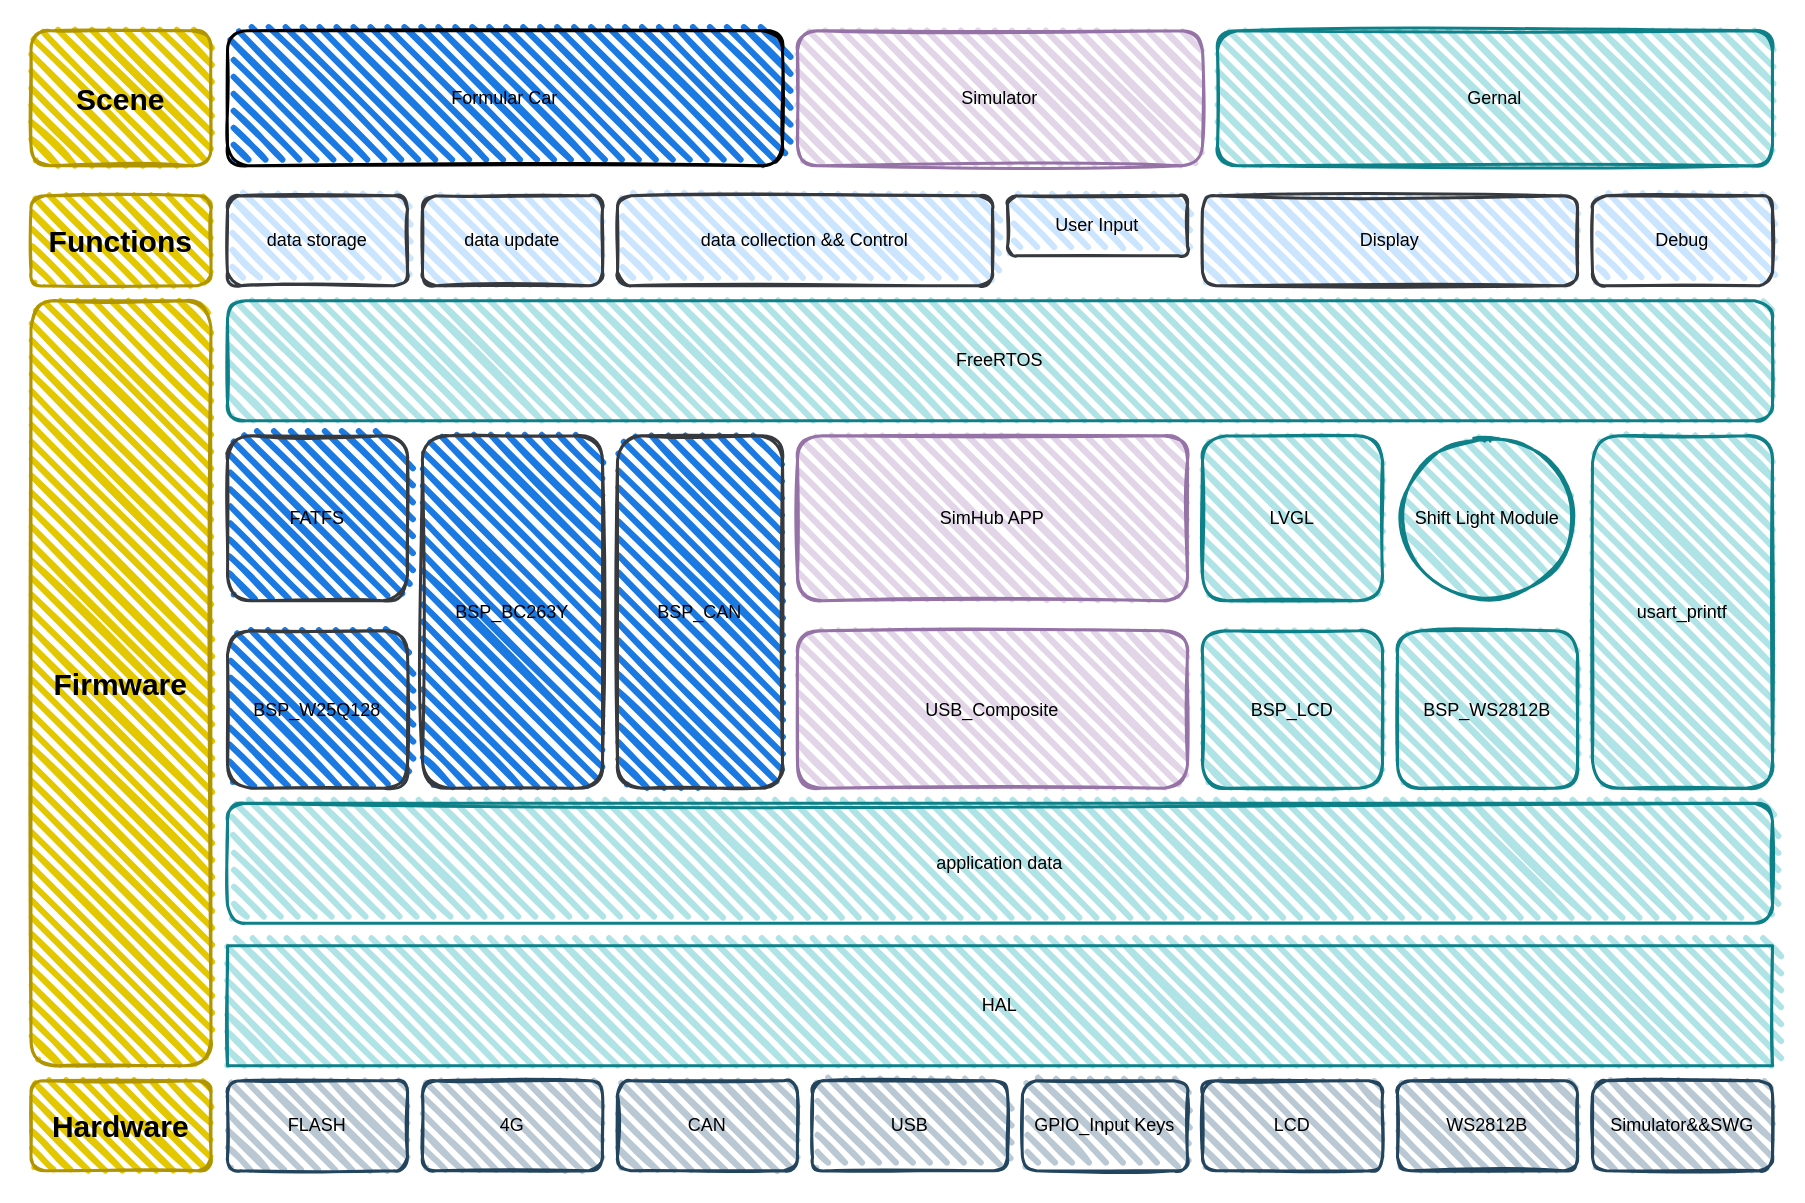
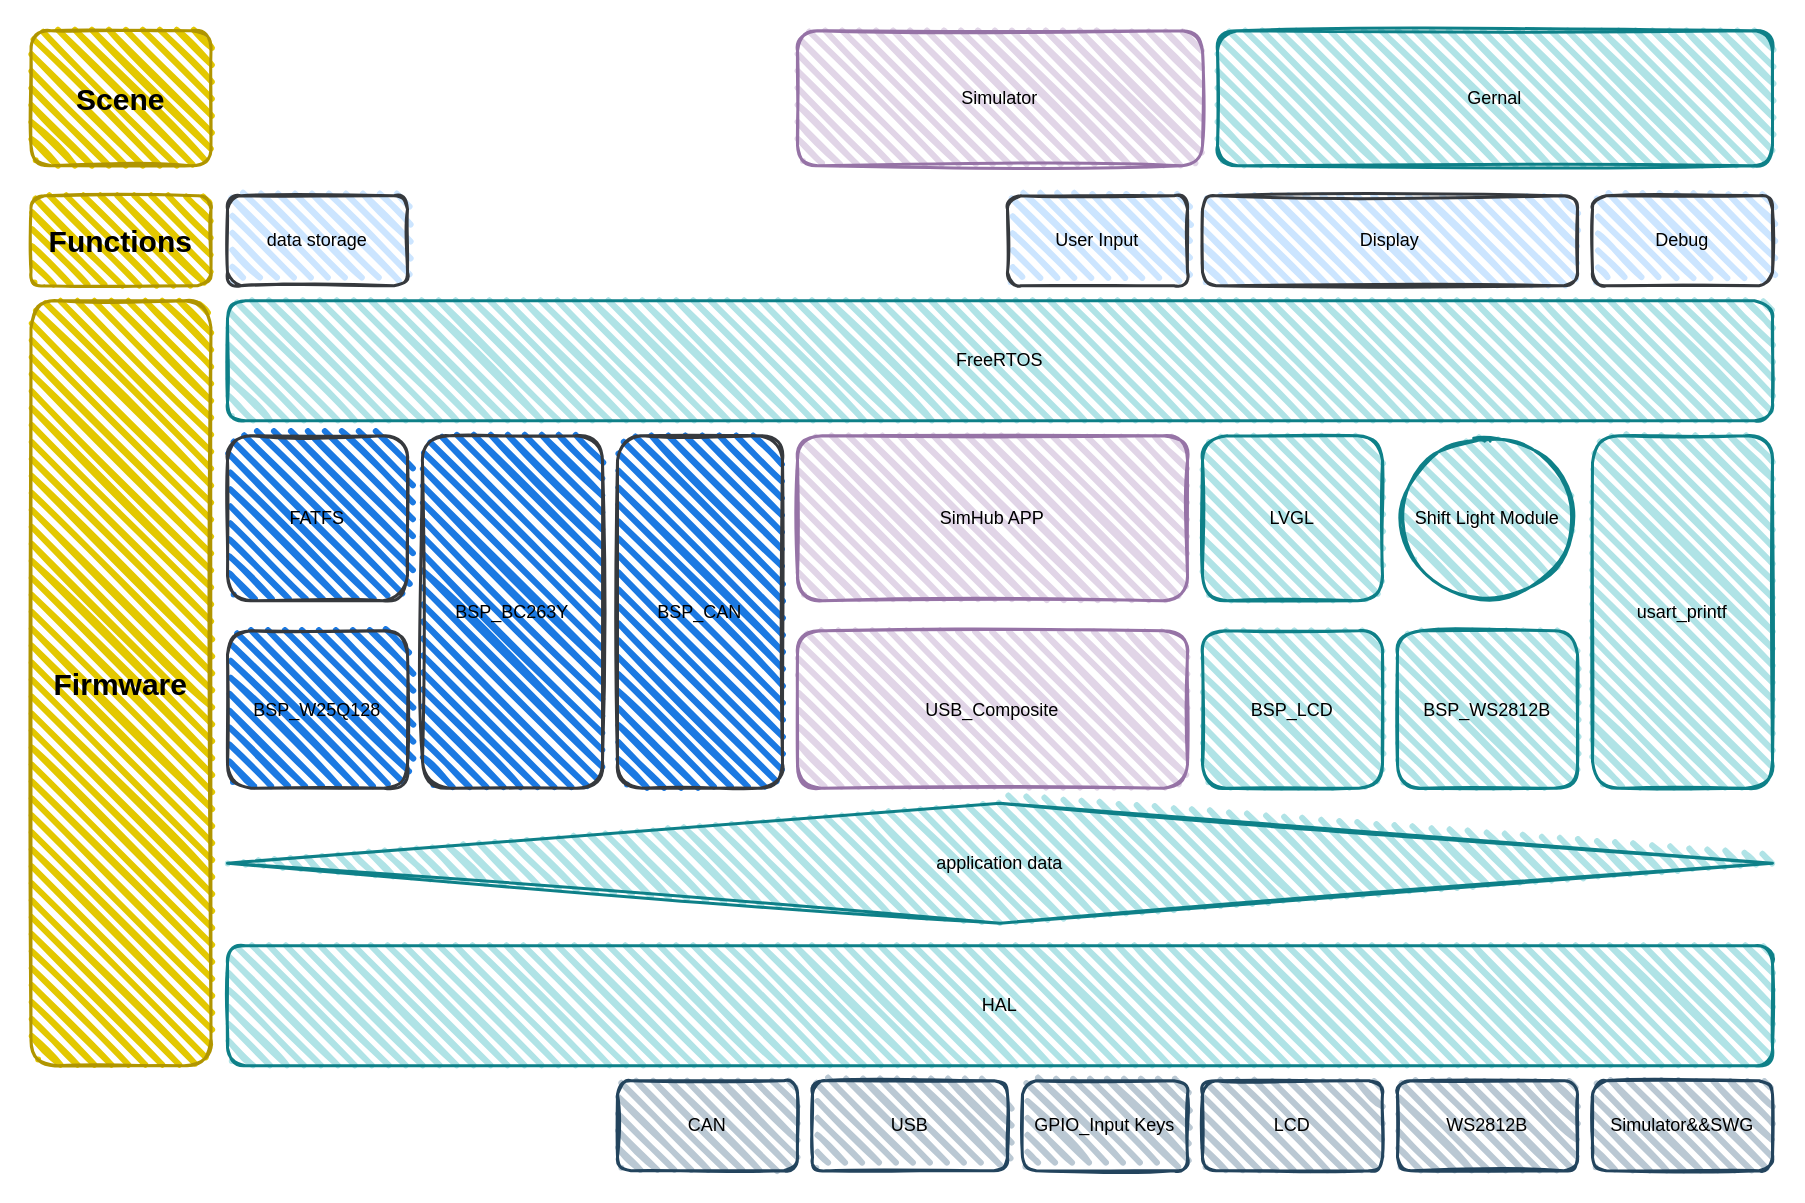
(505, 98) -> none
(1097, 226) -> (1097, 241)
(512, 241) -> none
(805, 241) -> none
(1000, 863) -> (1000, 863)
(1000, 1006) -> (1000, 1006)
(121, 1126) -> none
(317, 1126) -> none
(512, 1126) -> none
